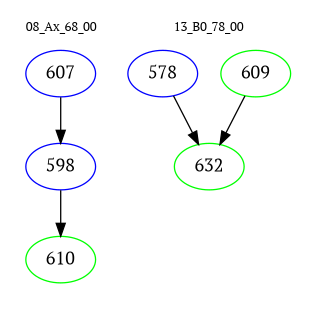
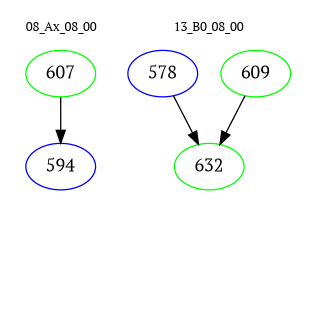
(61, 28) -> (61, 28)
(209, 28) -> (209, 28)
(61, 74) -> (61, 74)
(61, 167) -> (61, 167)
(61, 260) -> none
